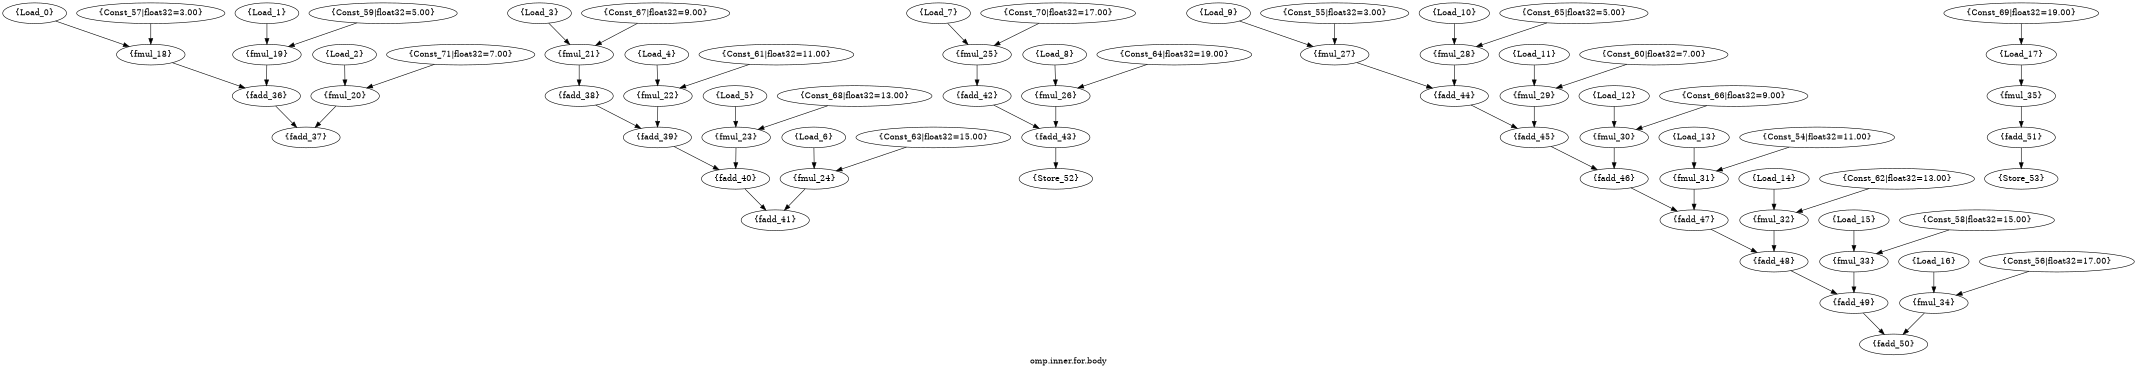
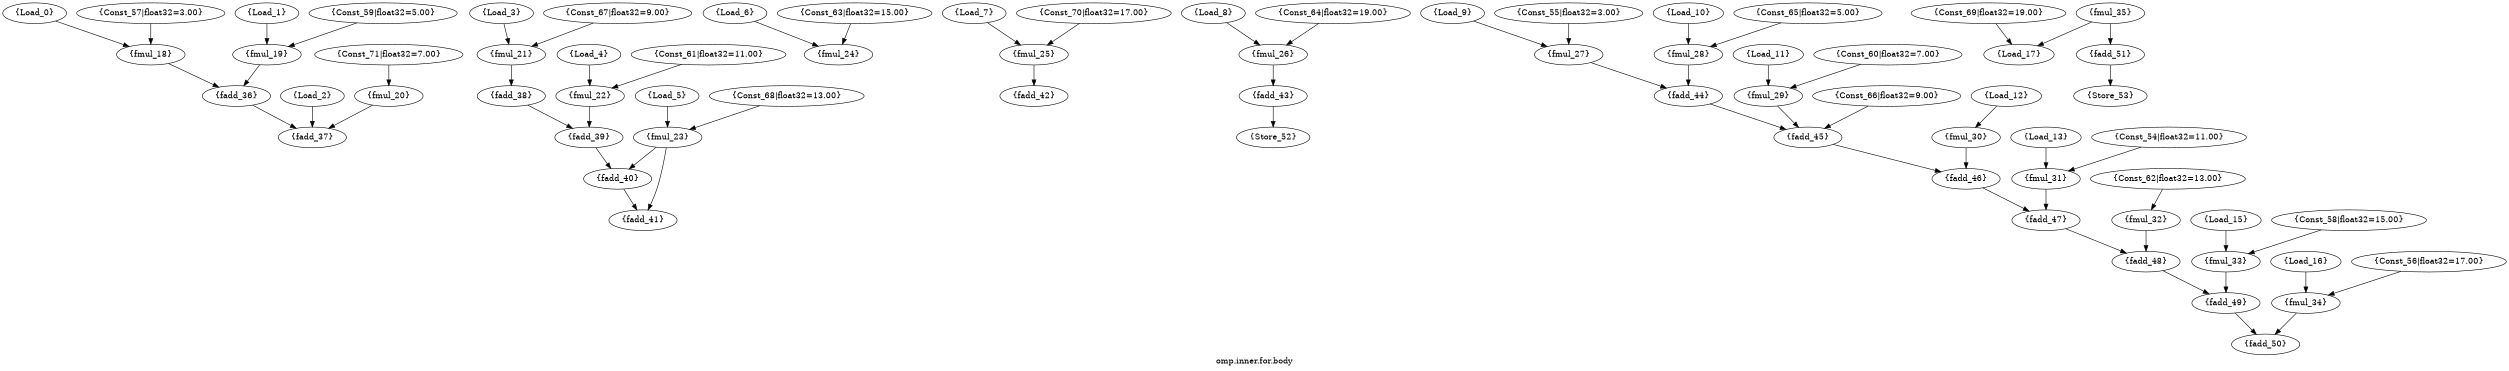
(345, 73) -> (312, 114)
(2021, 73) -> (2067, 33)
(1014, 115) -> none
(1674, 117) -> (1849, 116)
(1774, 179) -> none
(797, 197) -> (660, 177)
